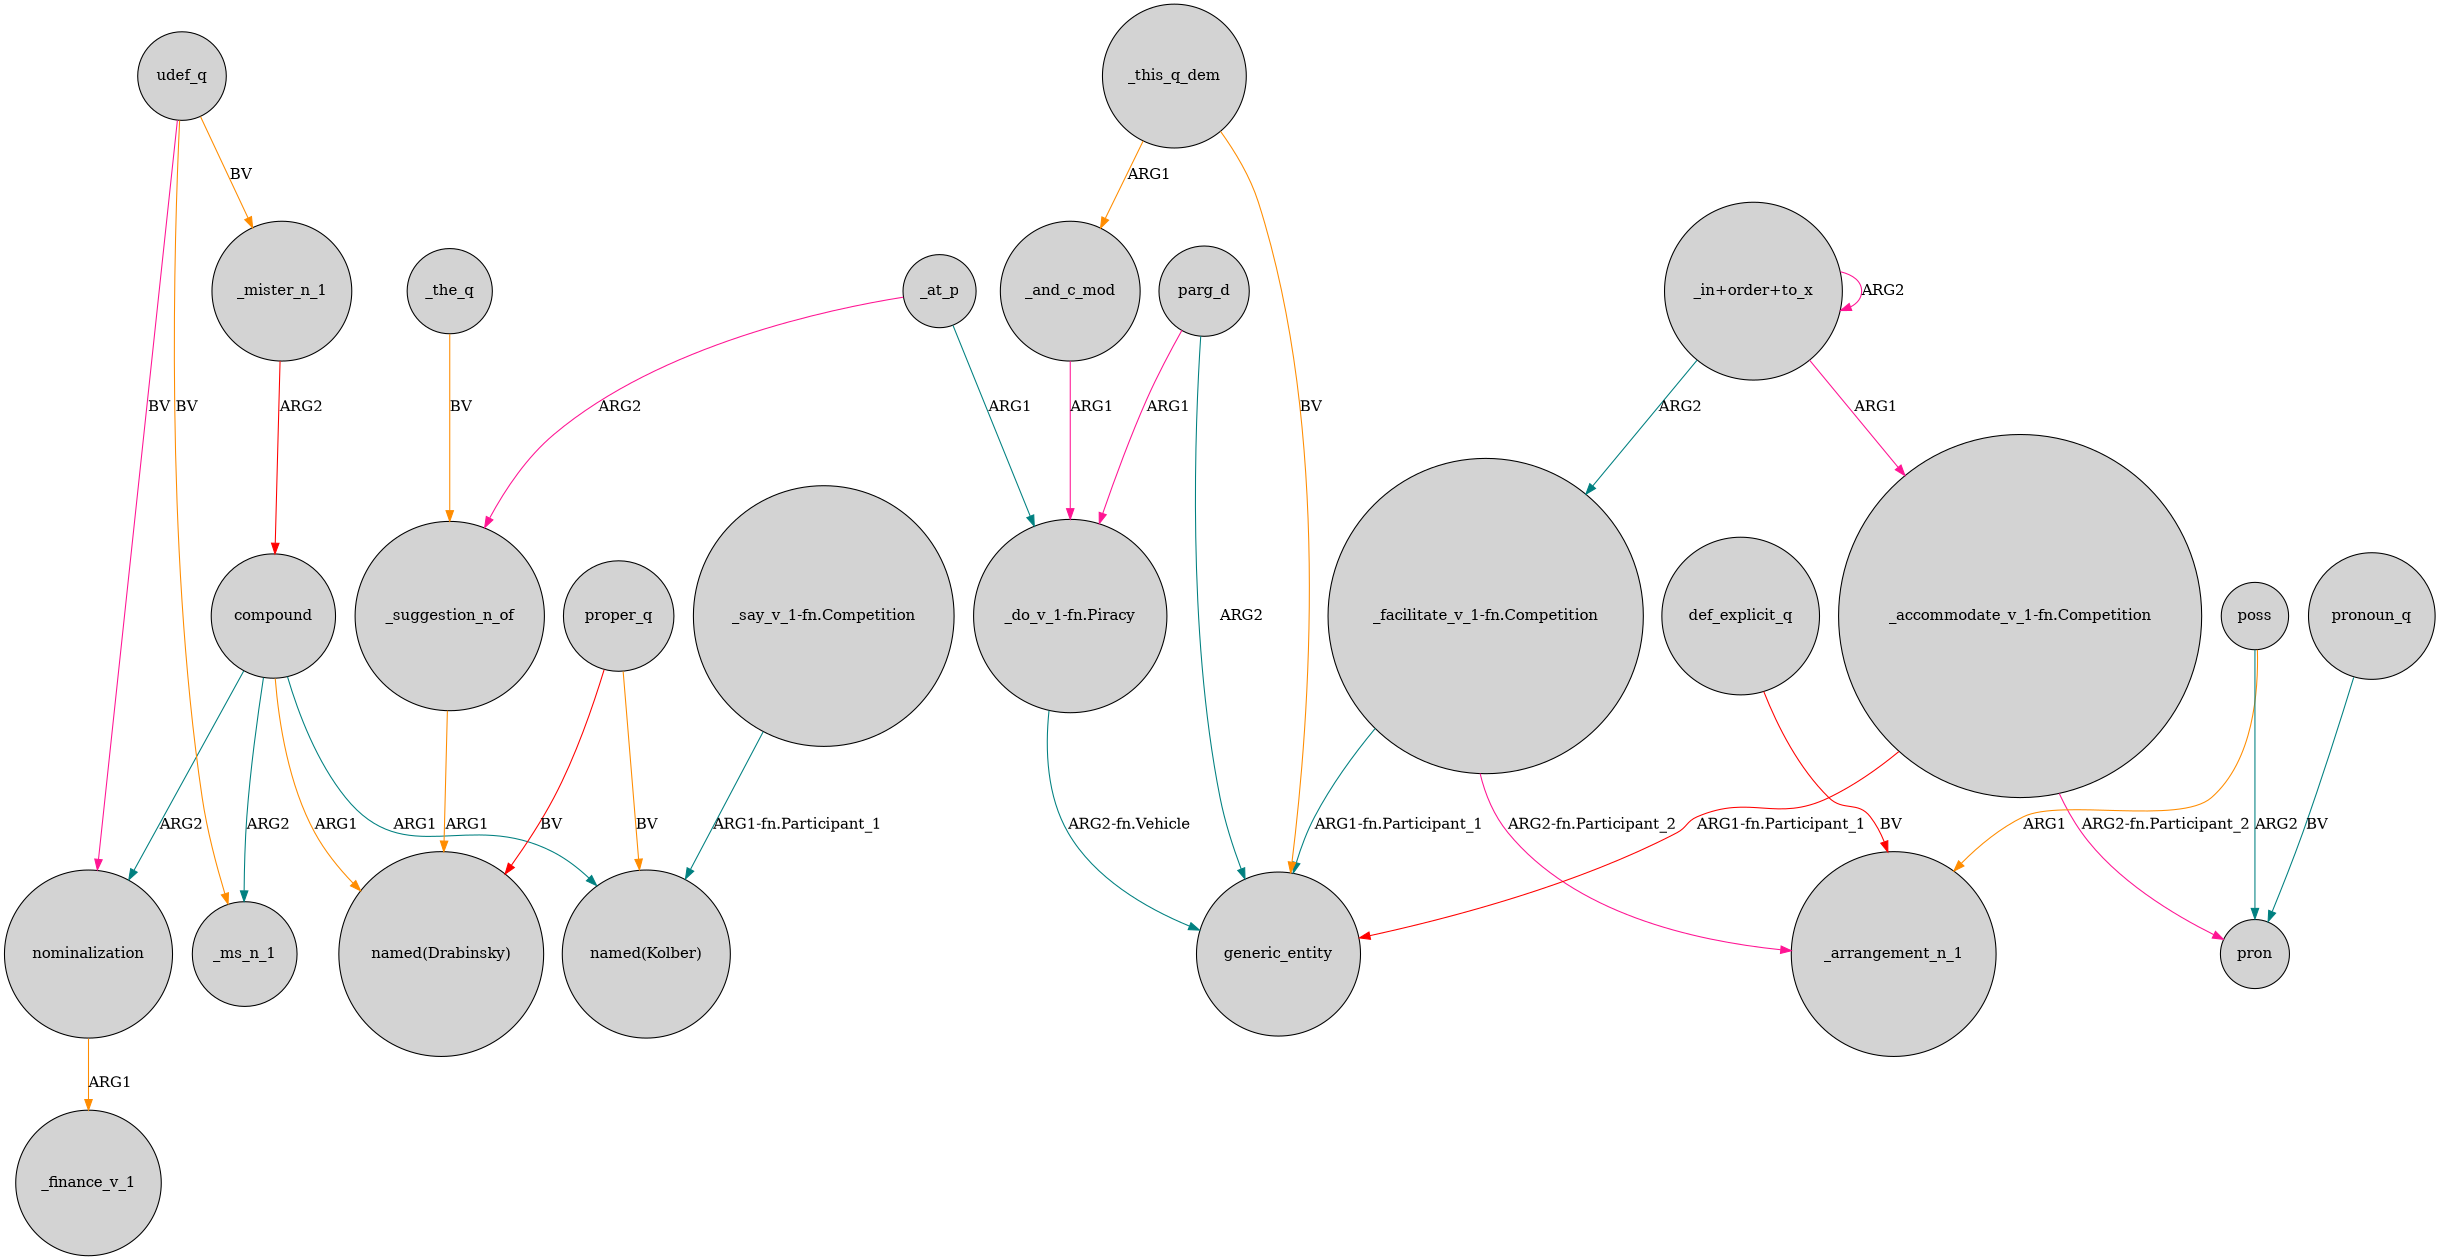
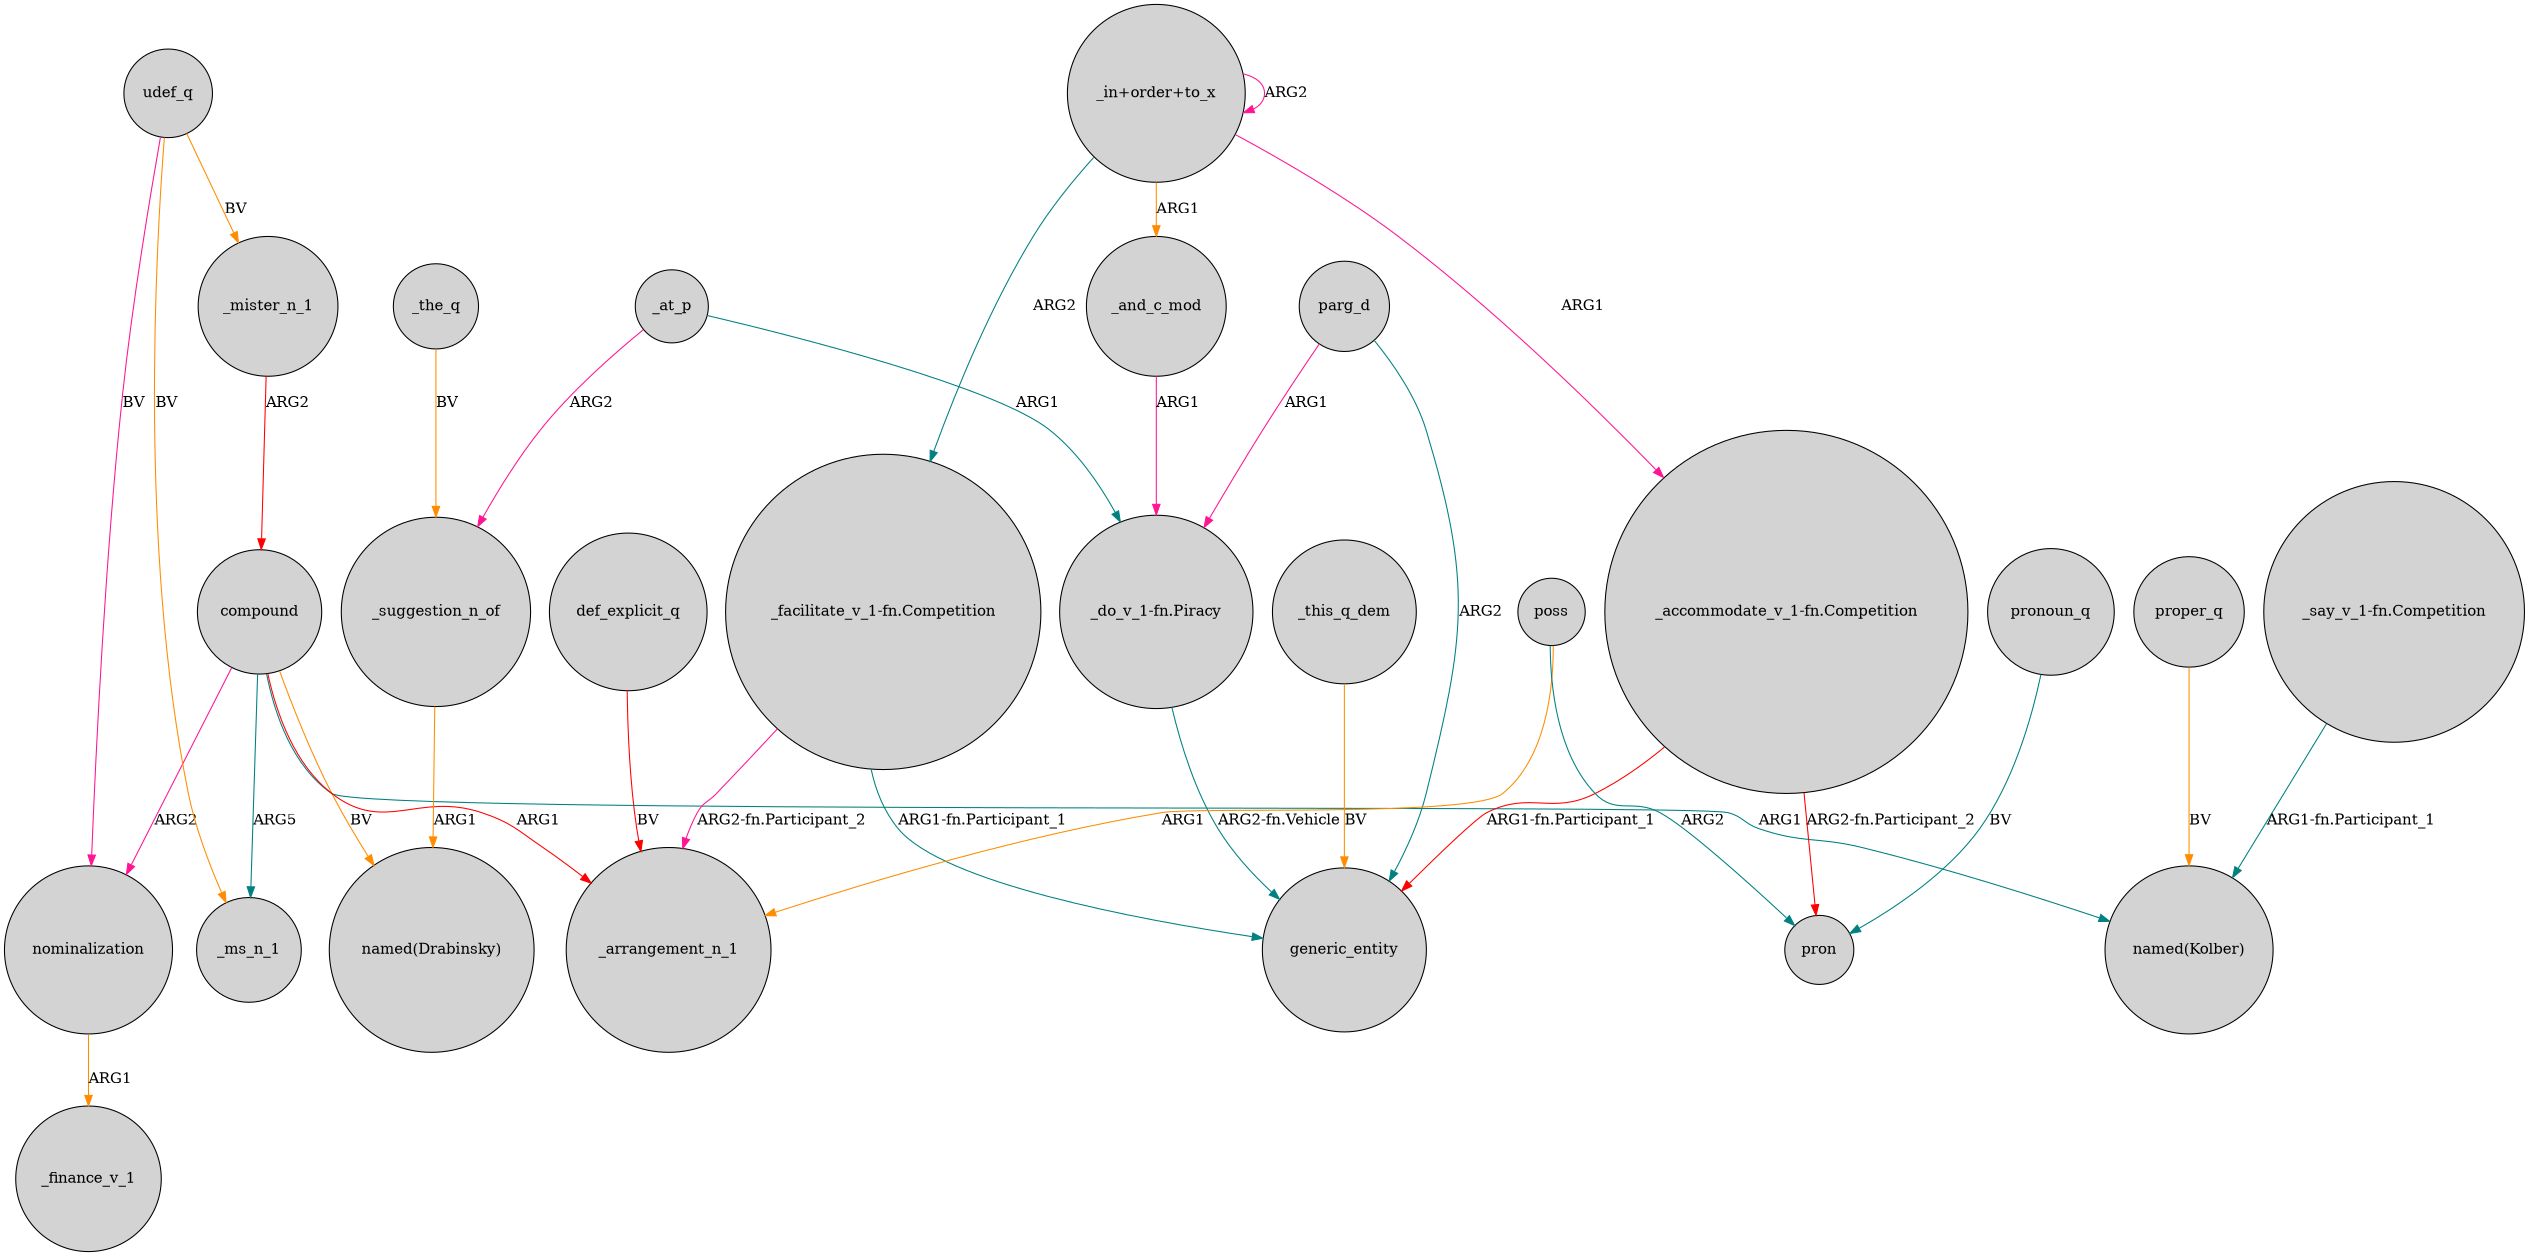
(1124, 180) -> (1156, 204)
(189, 771) -> (177, 776)
(566, 772) -> none
none -> (396, 811)
(269, 825) -> (275, 821)
(337, 825) -> (361, 821)
(2124, 877) -> (1809, 849)
